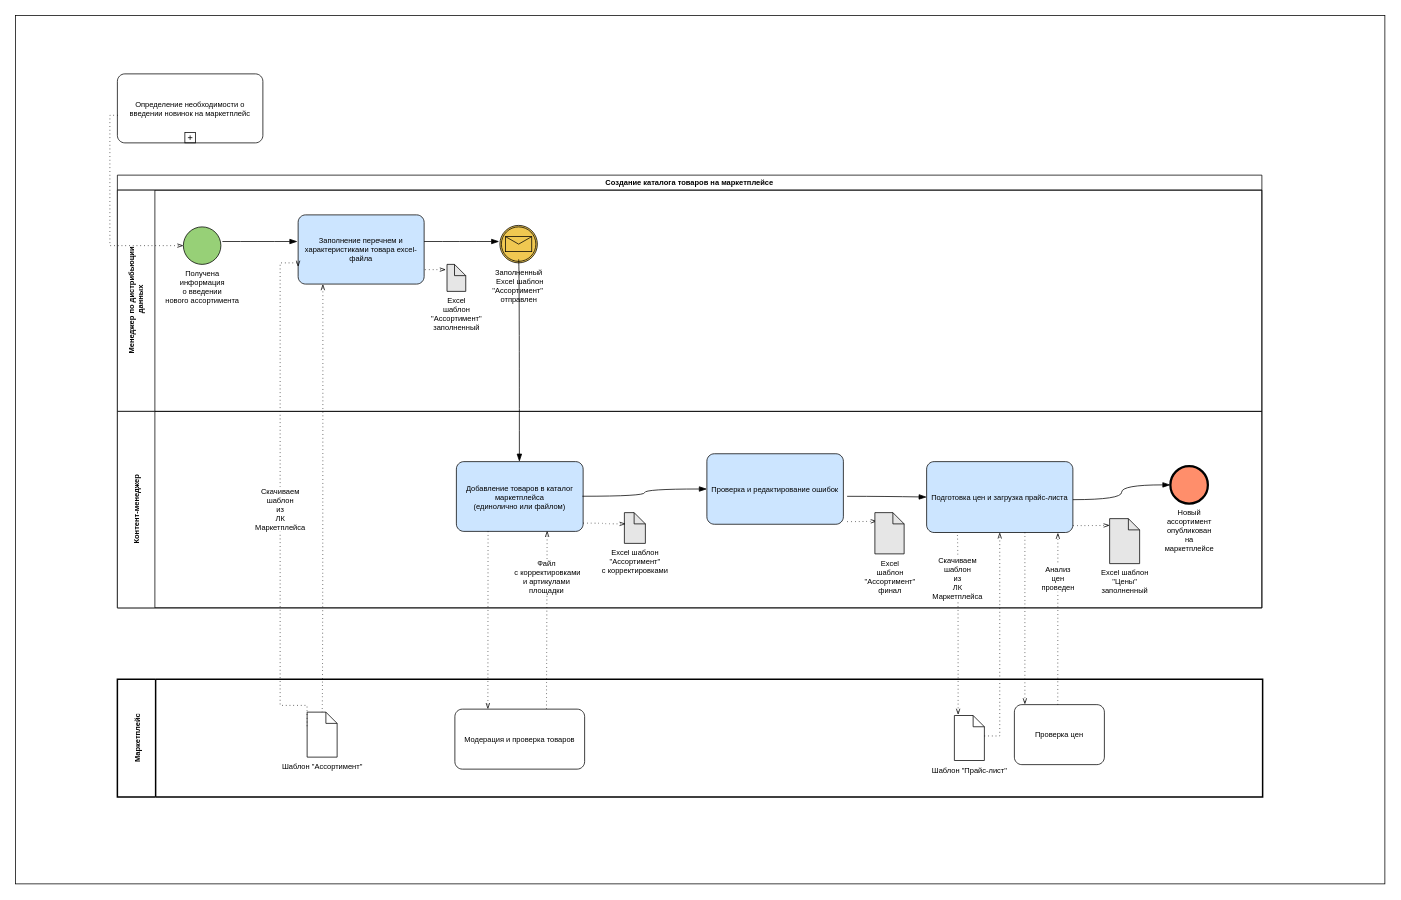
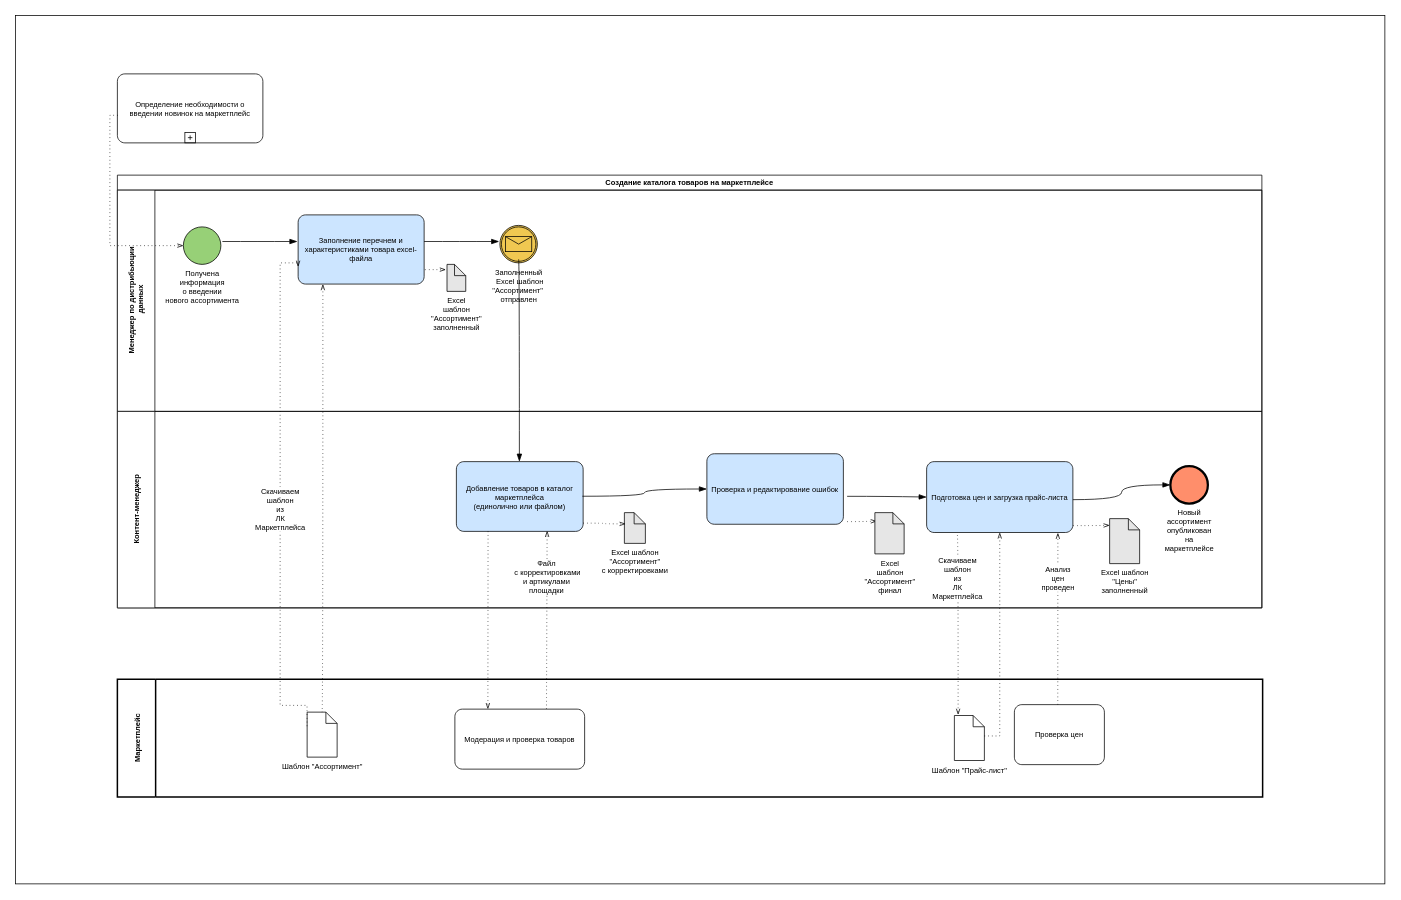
(1025, 699) -> none
